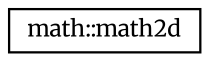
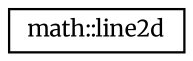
(105, 31) -> (97, 31)
